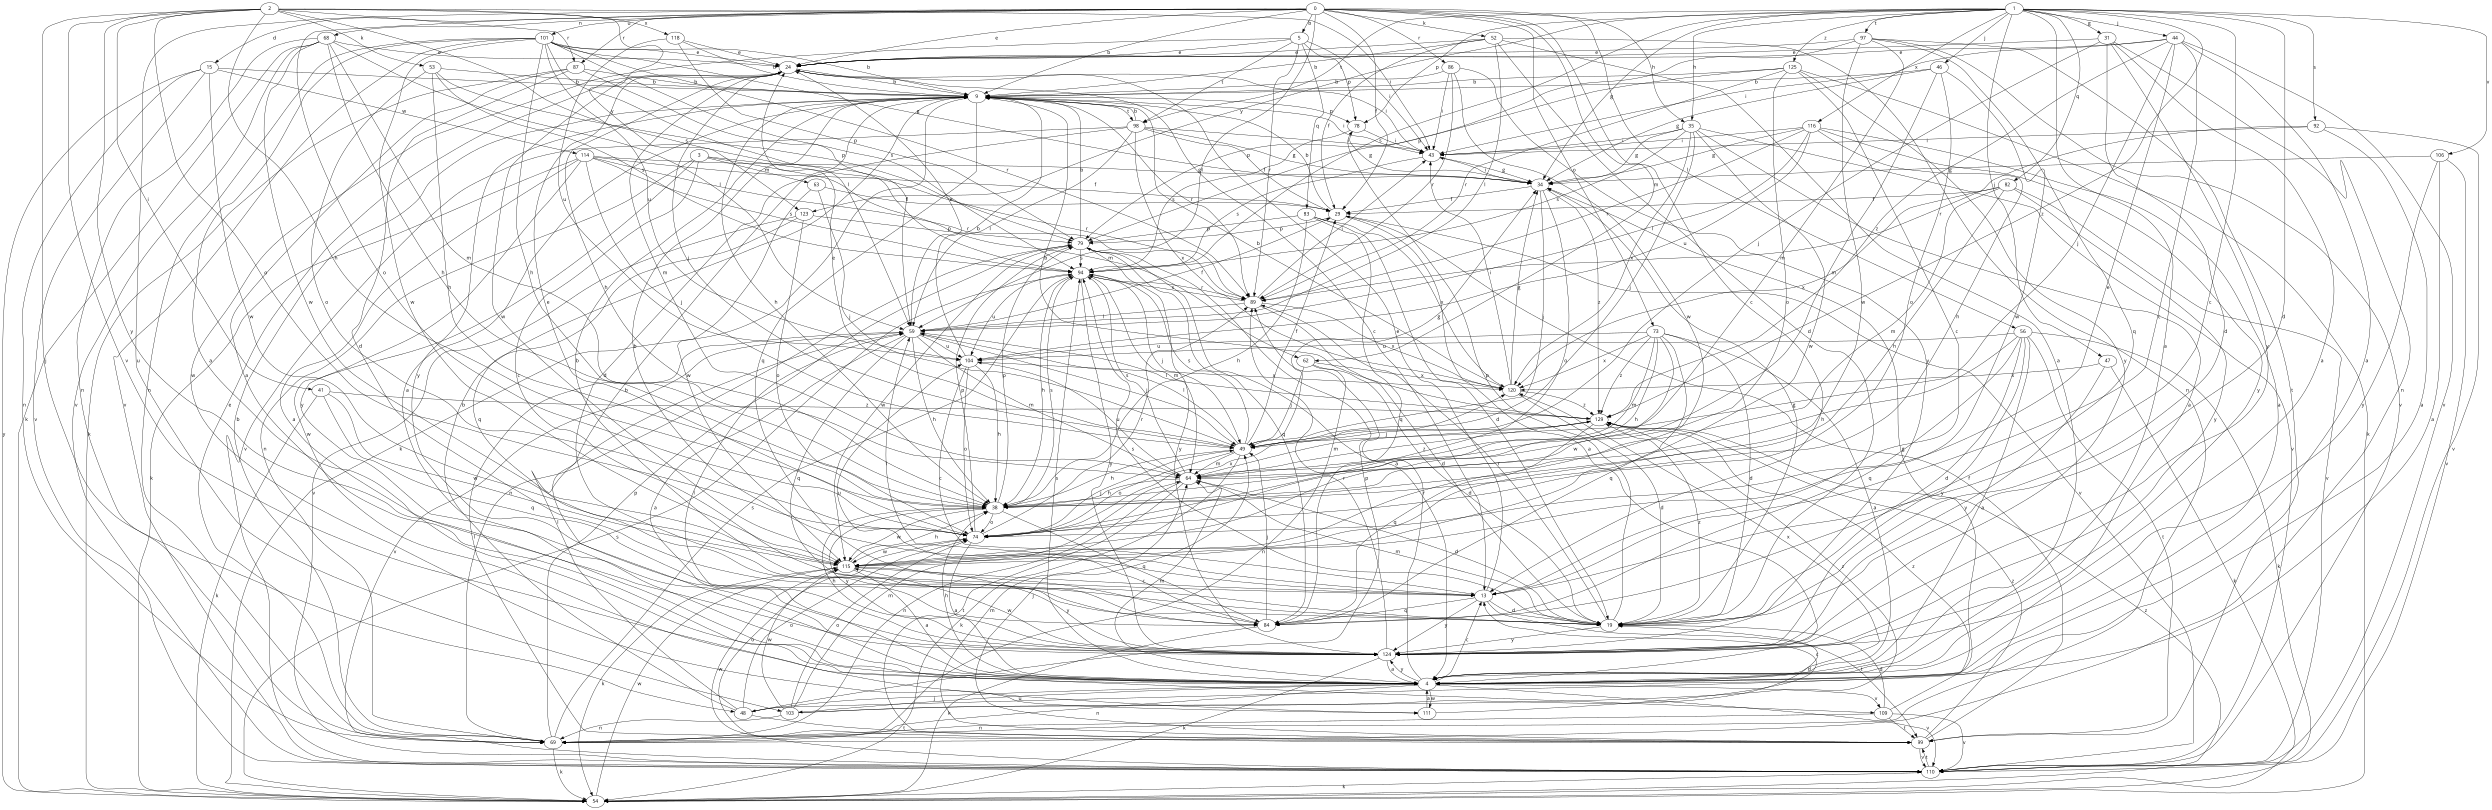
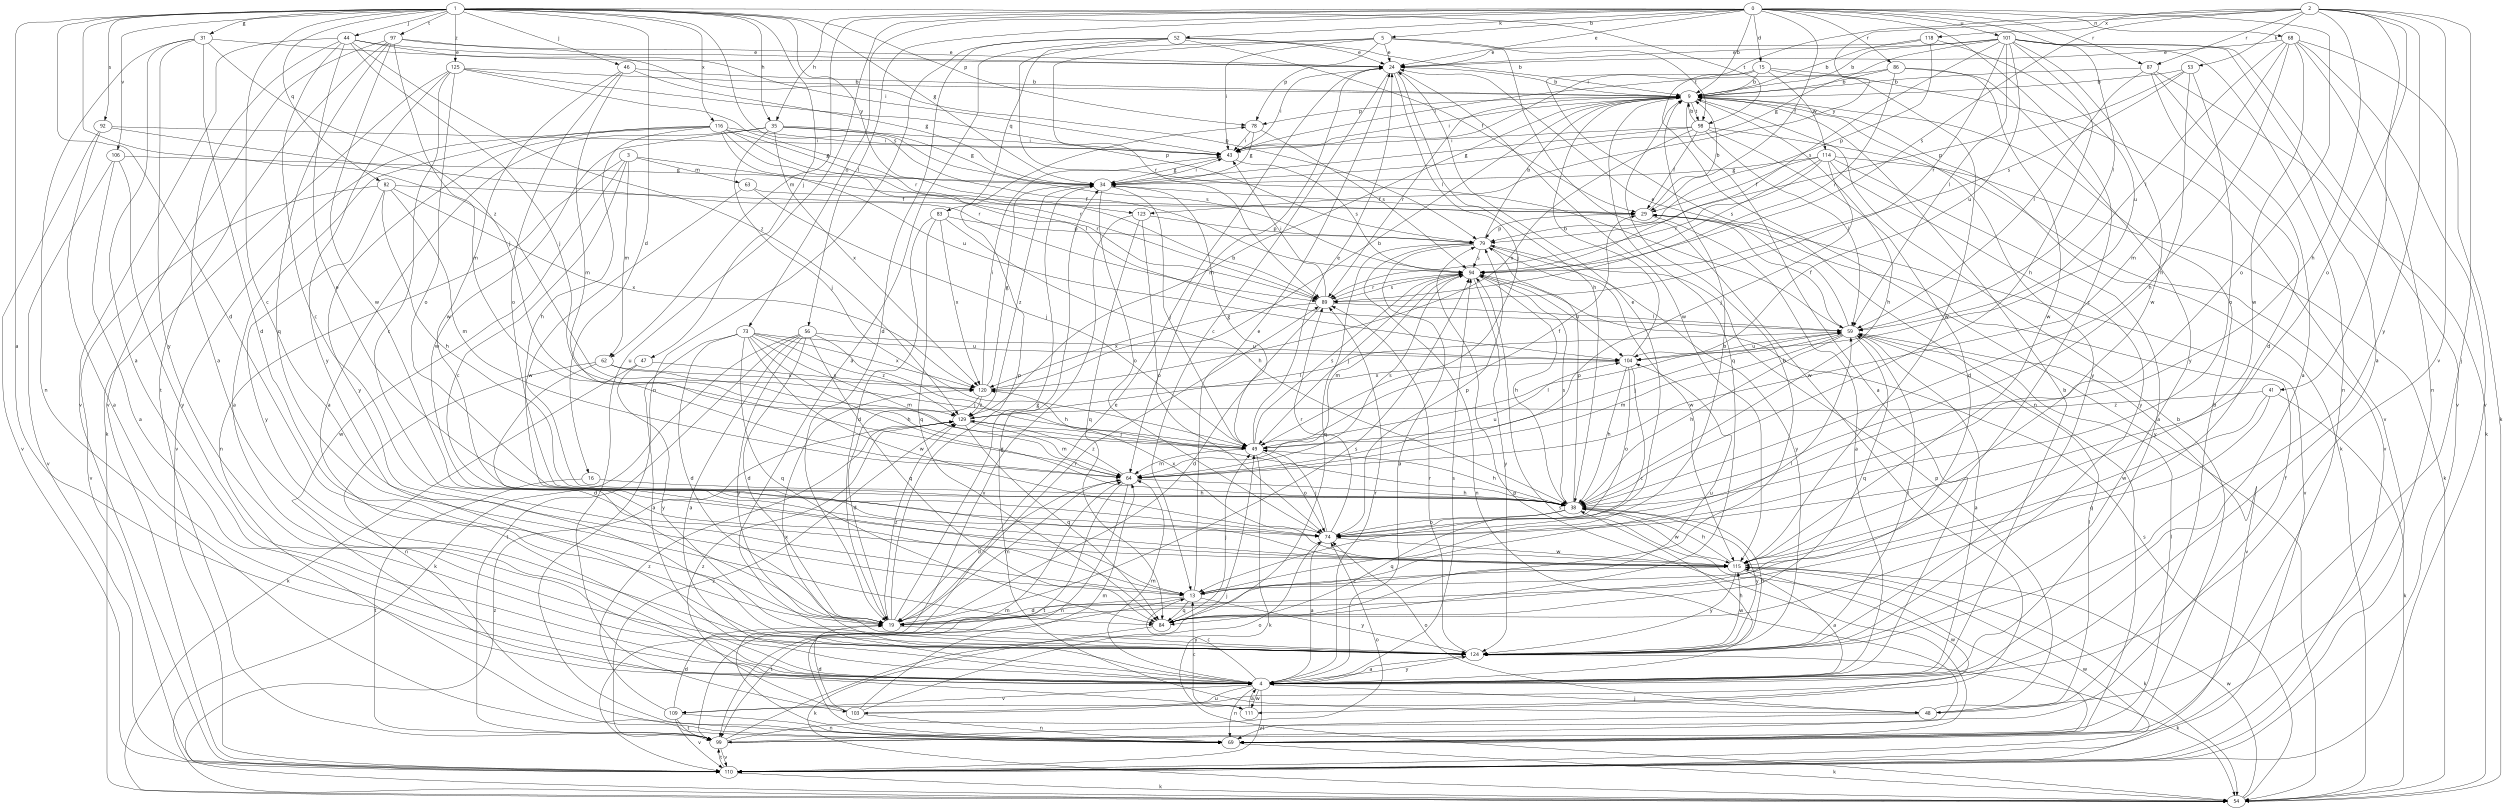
(2273, 388) -> (175, 500)
none -> (591, 479)
